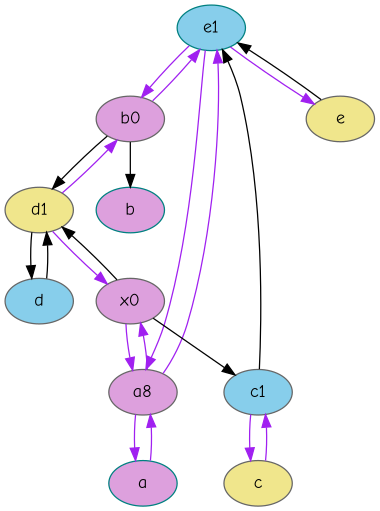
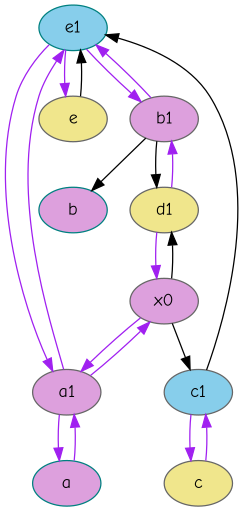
(130, 119) -> (164, 119)
(39, 301) -> none
(143, 392) -> (67, 392)
